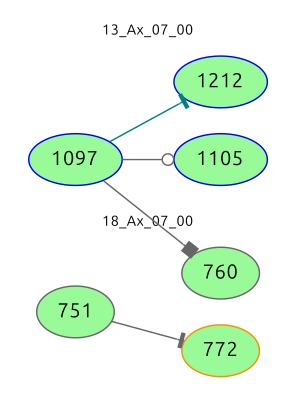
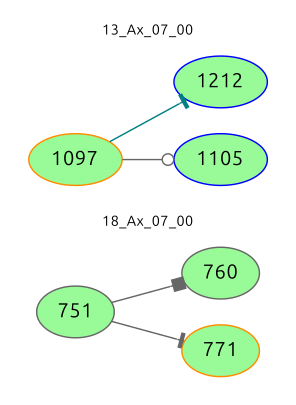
(75, 160) -> (75, 160)
(149, 217) -> (141, 294)
(221, 351) -> (221, 351)
